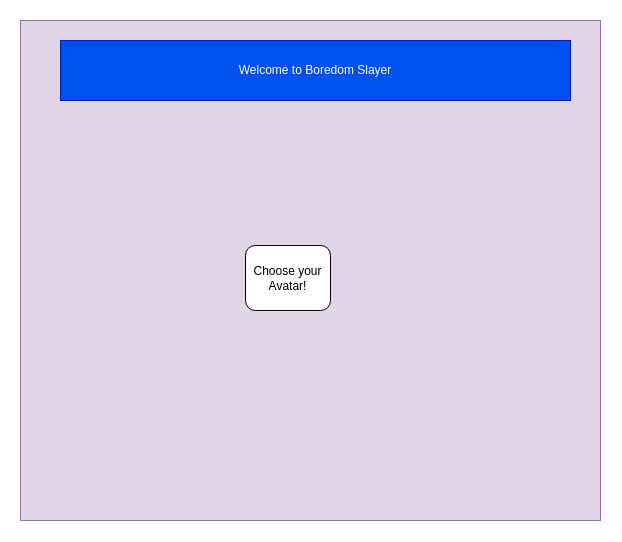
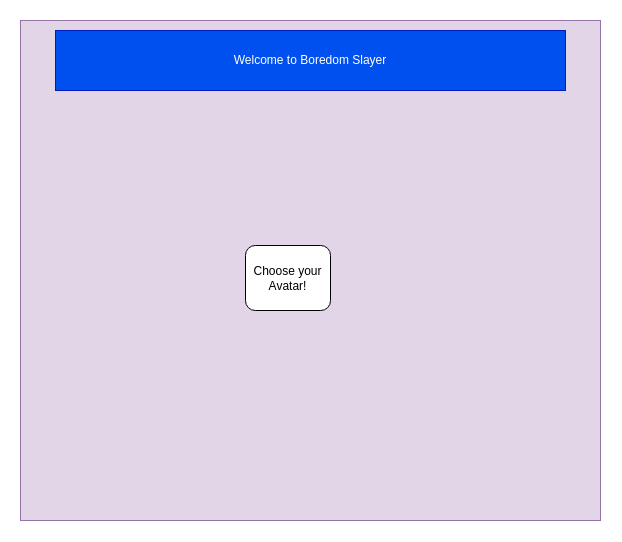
(316, 71) -> (311, 61)
